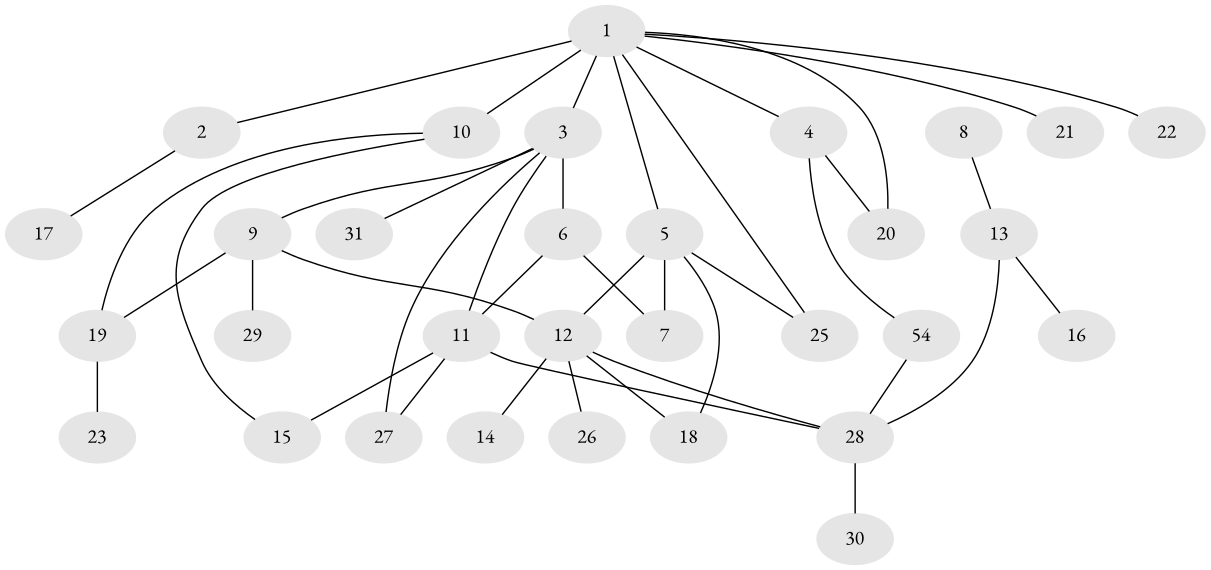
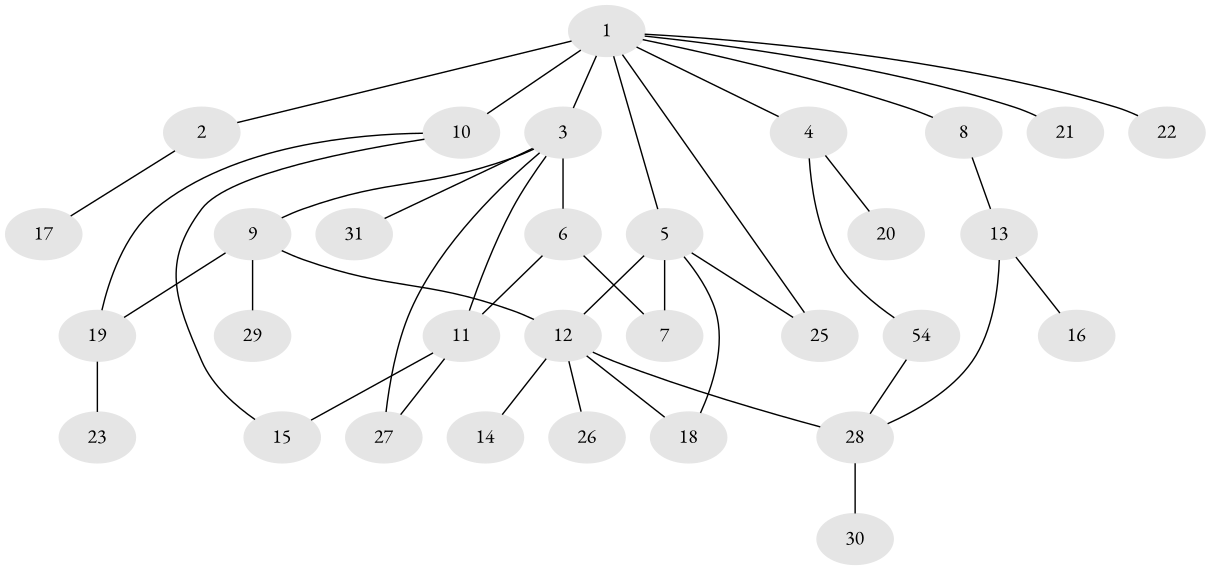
(810, 70) -> (789, 74)
(654, 393) -> none
